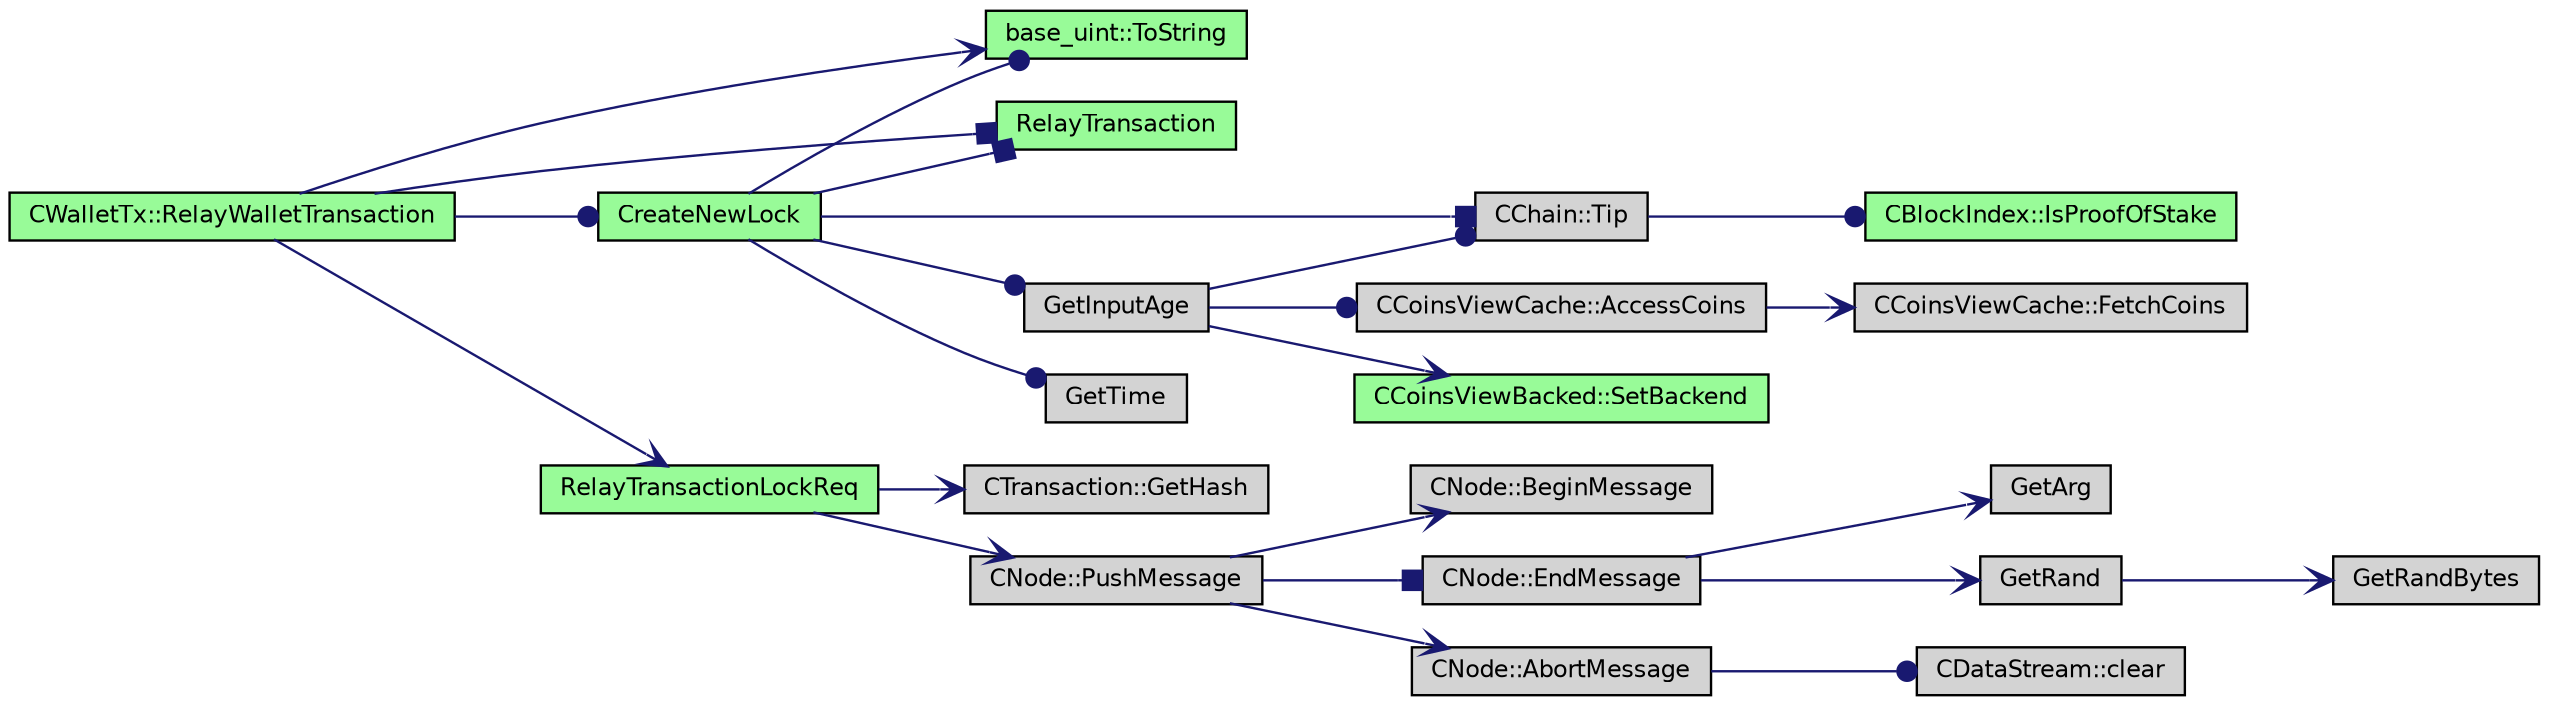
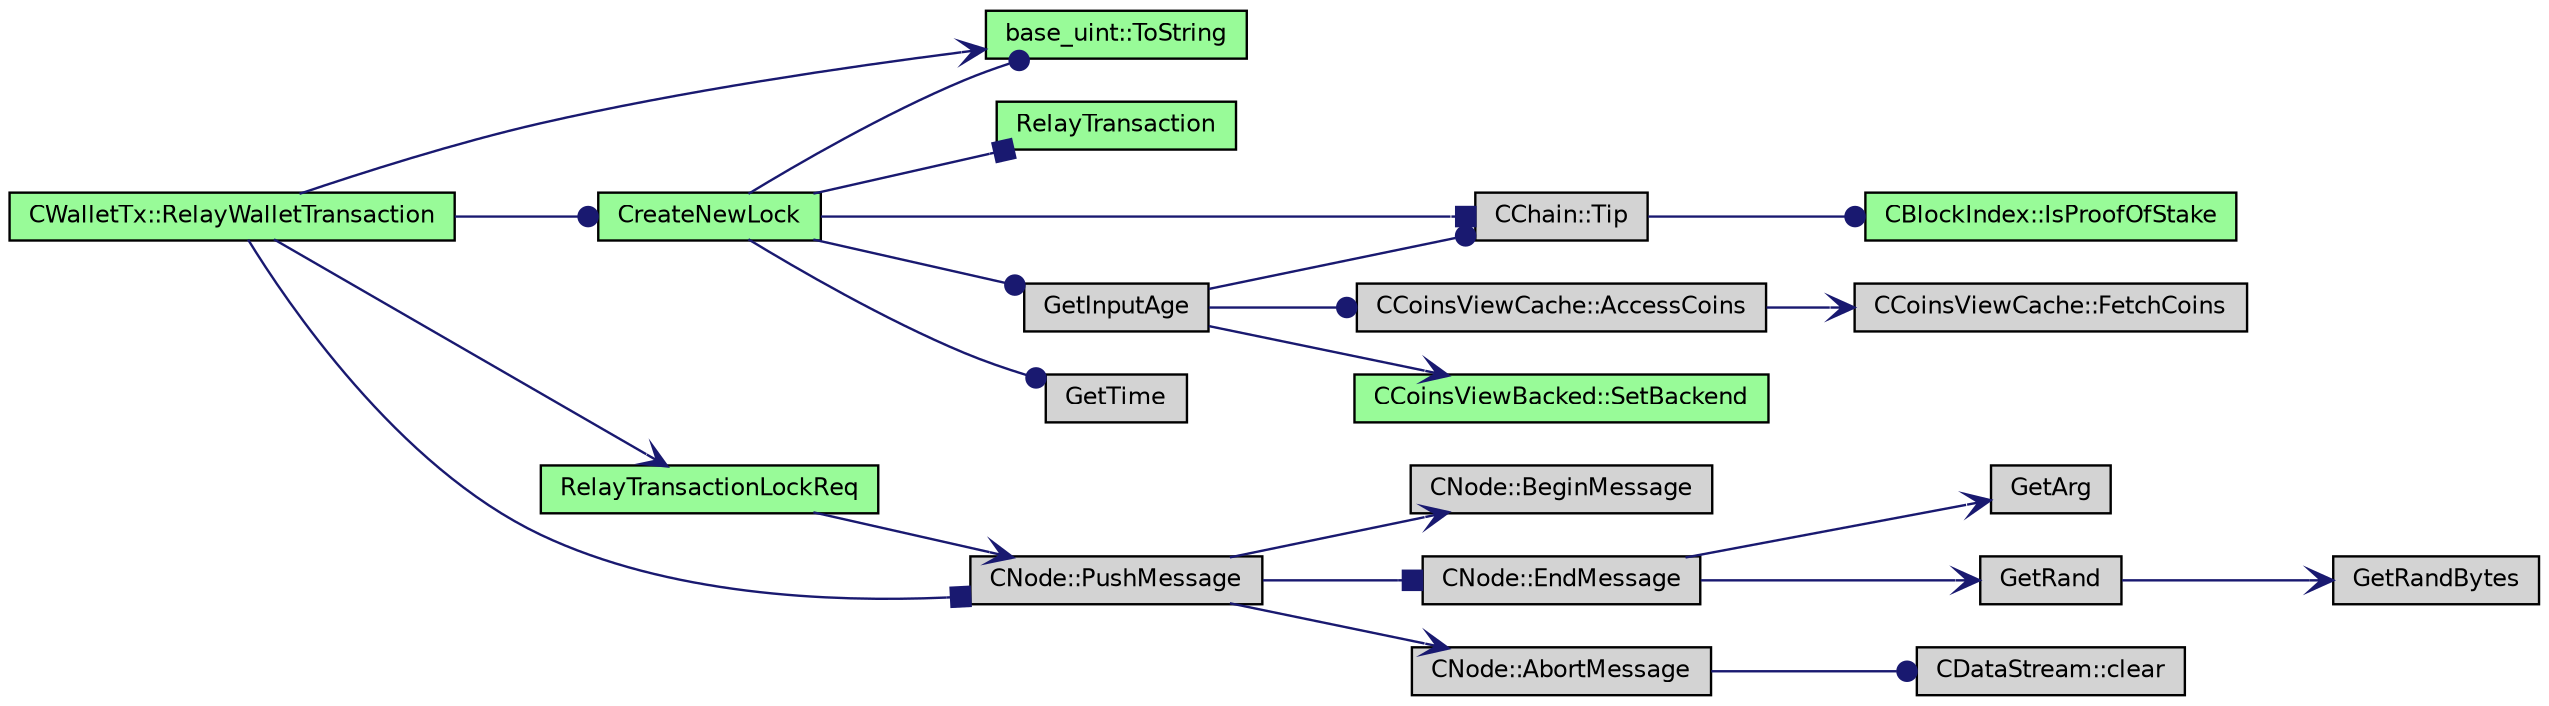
(673, 158) -> (538, 533)
(1116, 489) -> none
